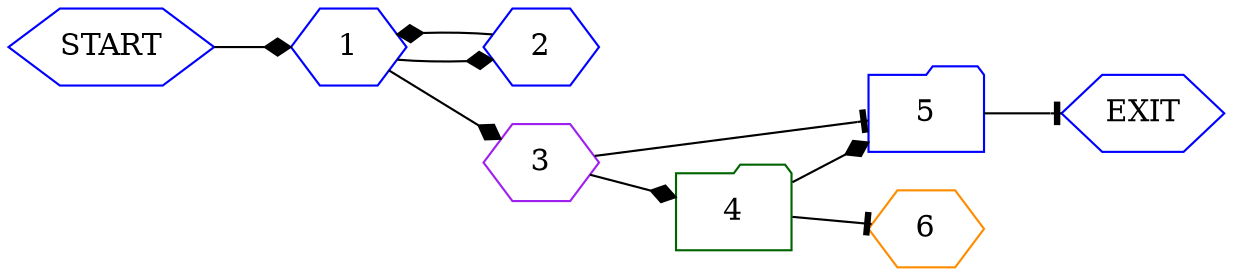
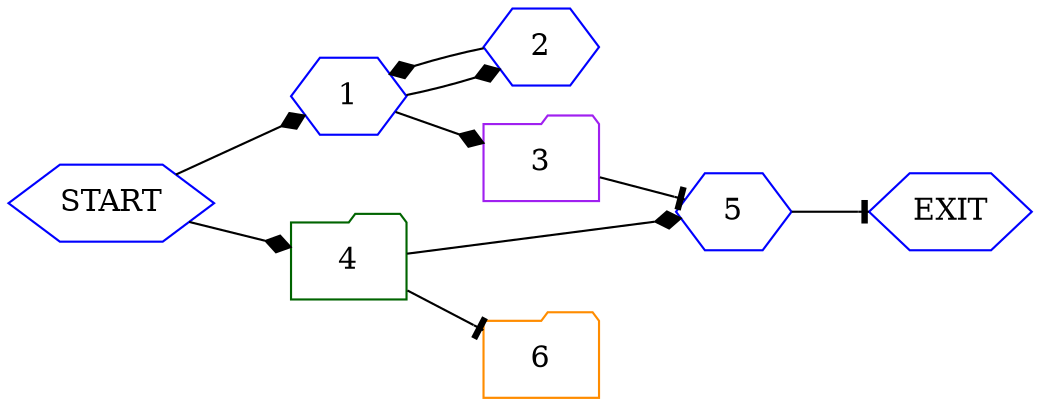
(926, 113) -> (734, 212)
(541, 163) -> (541, 163)
(620, 183) -> (227, 231)
(926, 229) -> (541, 359)
